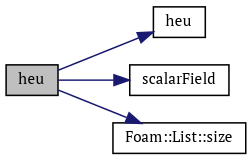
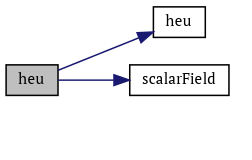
(179, 138) -> none
